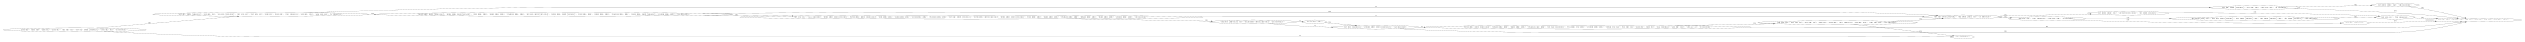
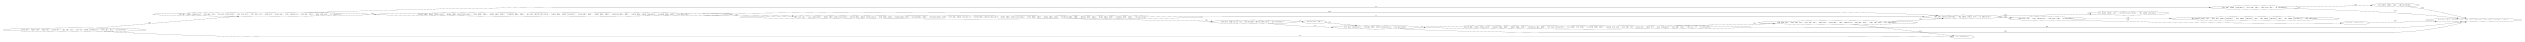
(2395, 17) -> none
